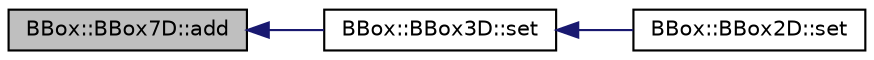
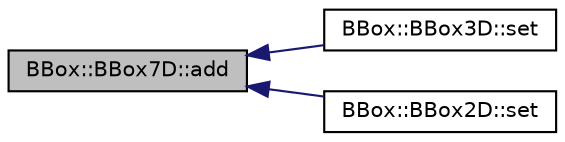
(606, 30) -> (296, 93)
